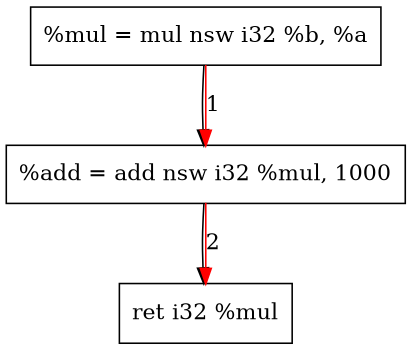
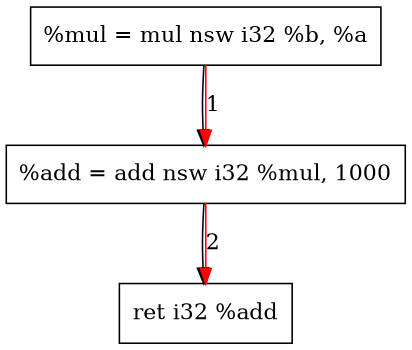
(206, 313) -> (206, 313)
